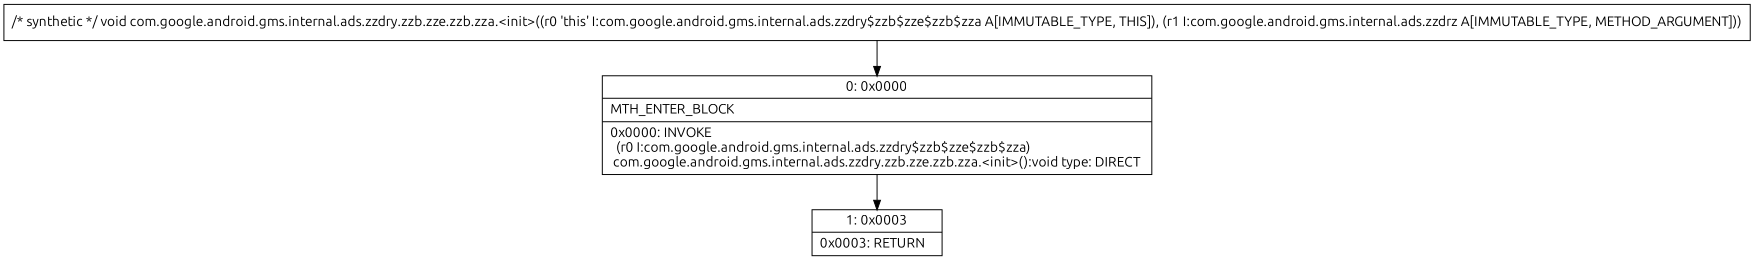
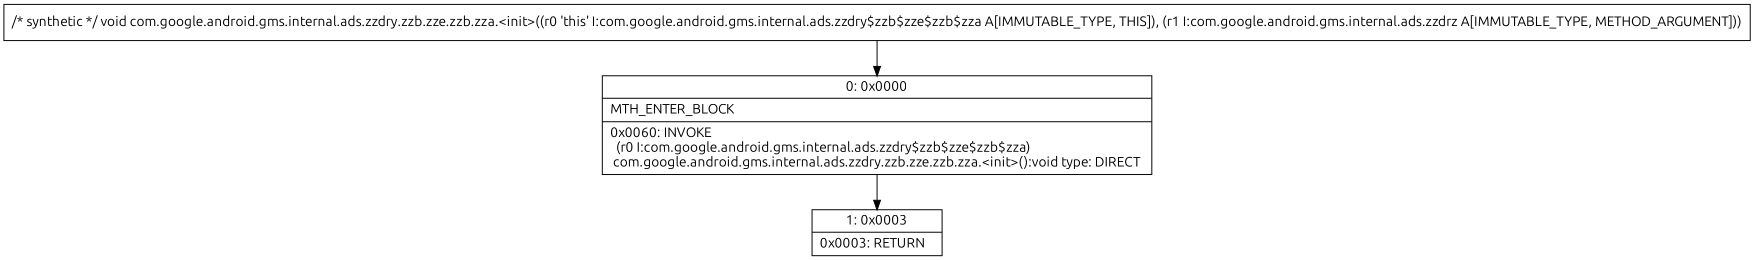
(664, 133) -> (664, 133)
